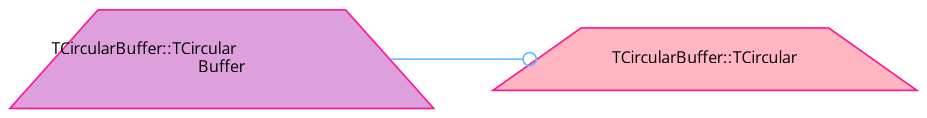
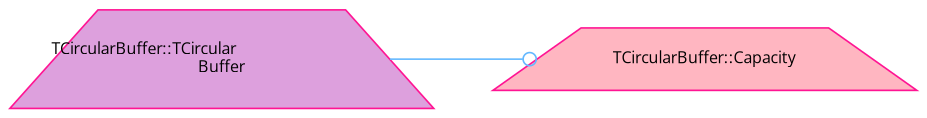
(705, 59) -> (705, 59)
